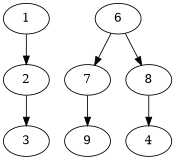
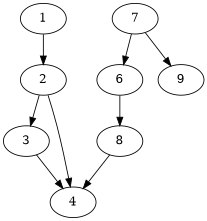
(105, 45) -> (129, 45)
none -> (60, 136)
none -> (47, 168)
